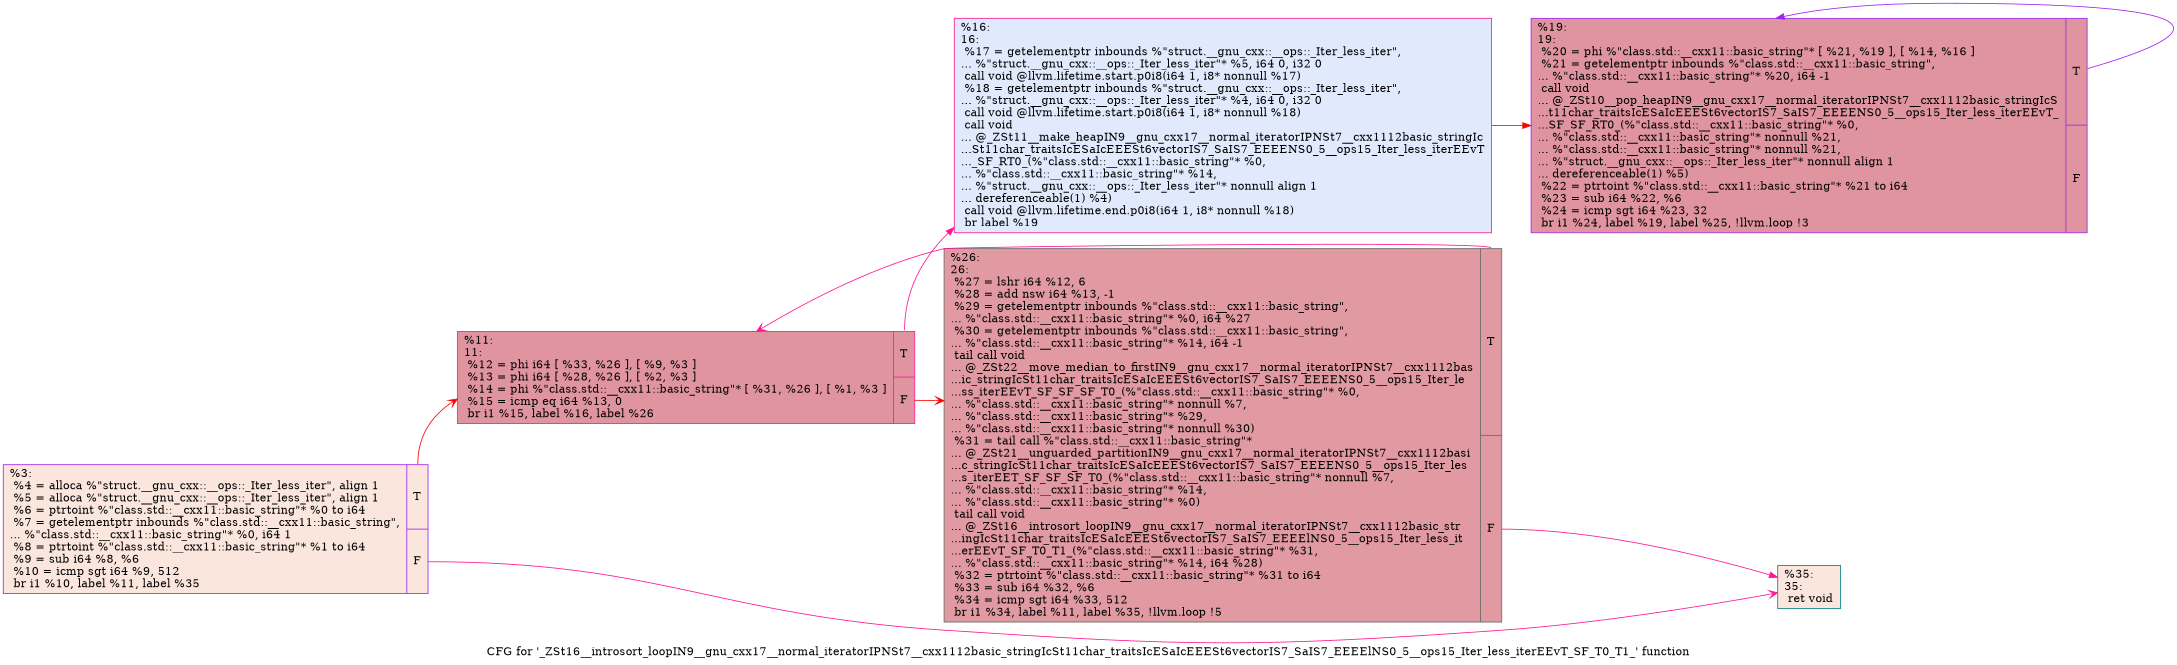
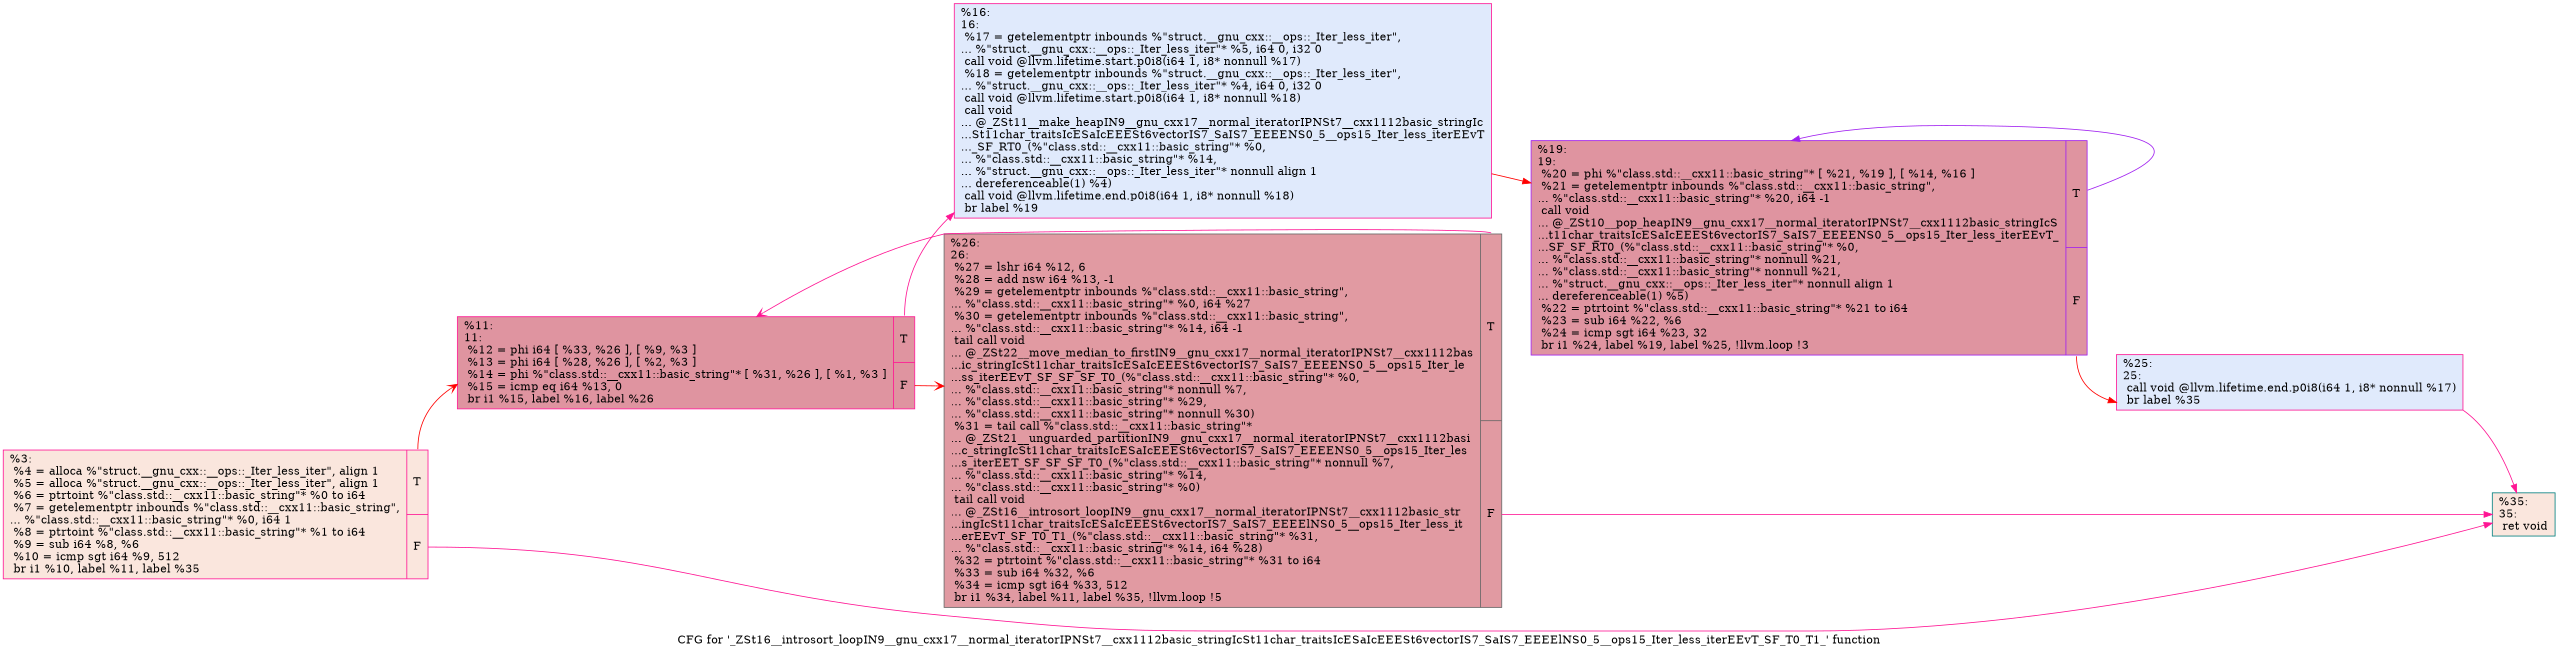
none -> (2290, 382)
(216, 529) -> (216, 514)
(1097, 639) -> (1458, 631)
